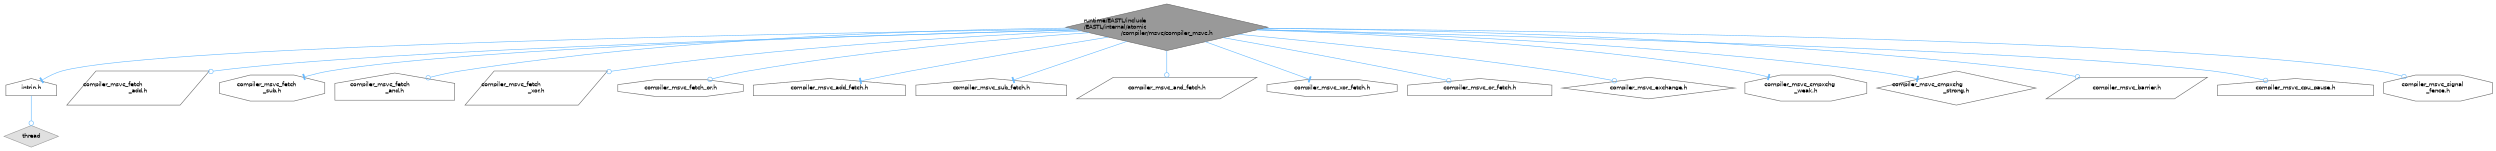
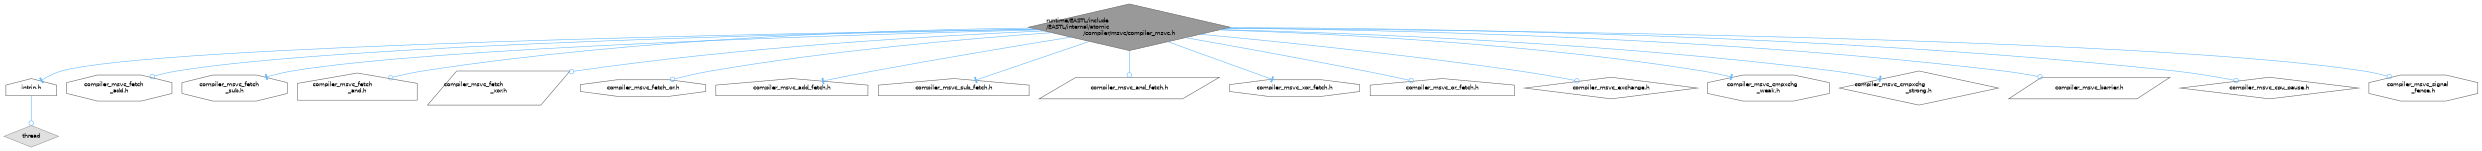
(138, 88) -> (119, 88)
(2296, 88) -> (2269, 88)
